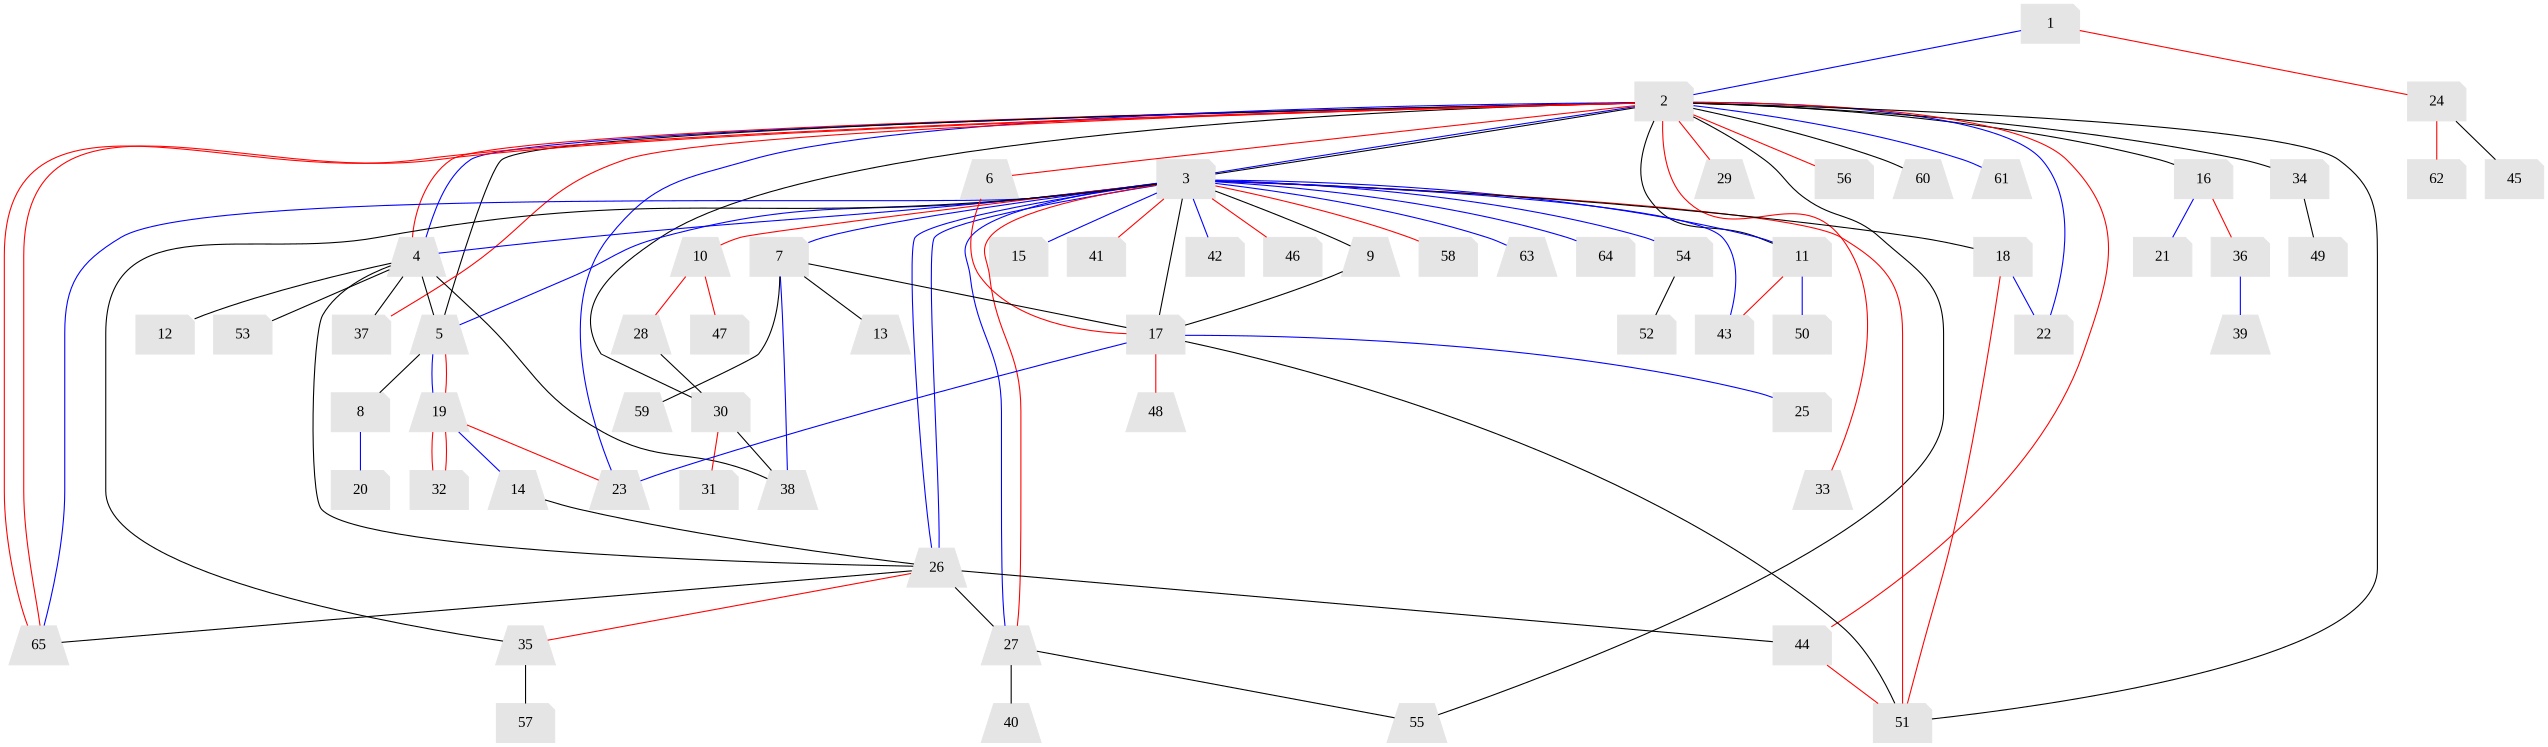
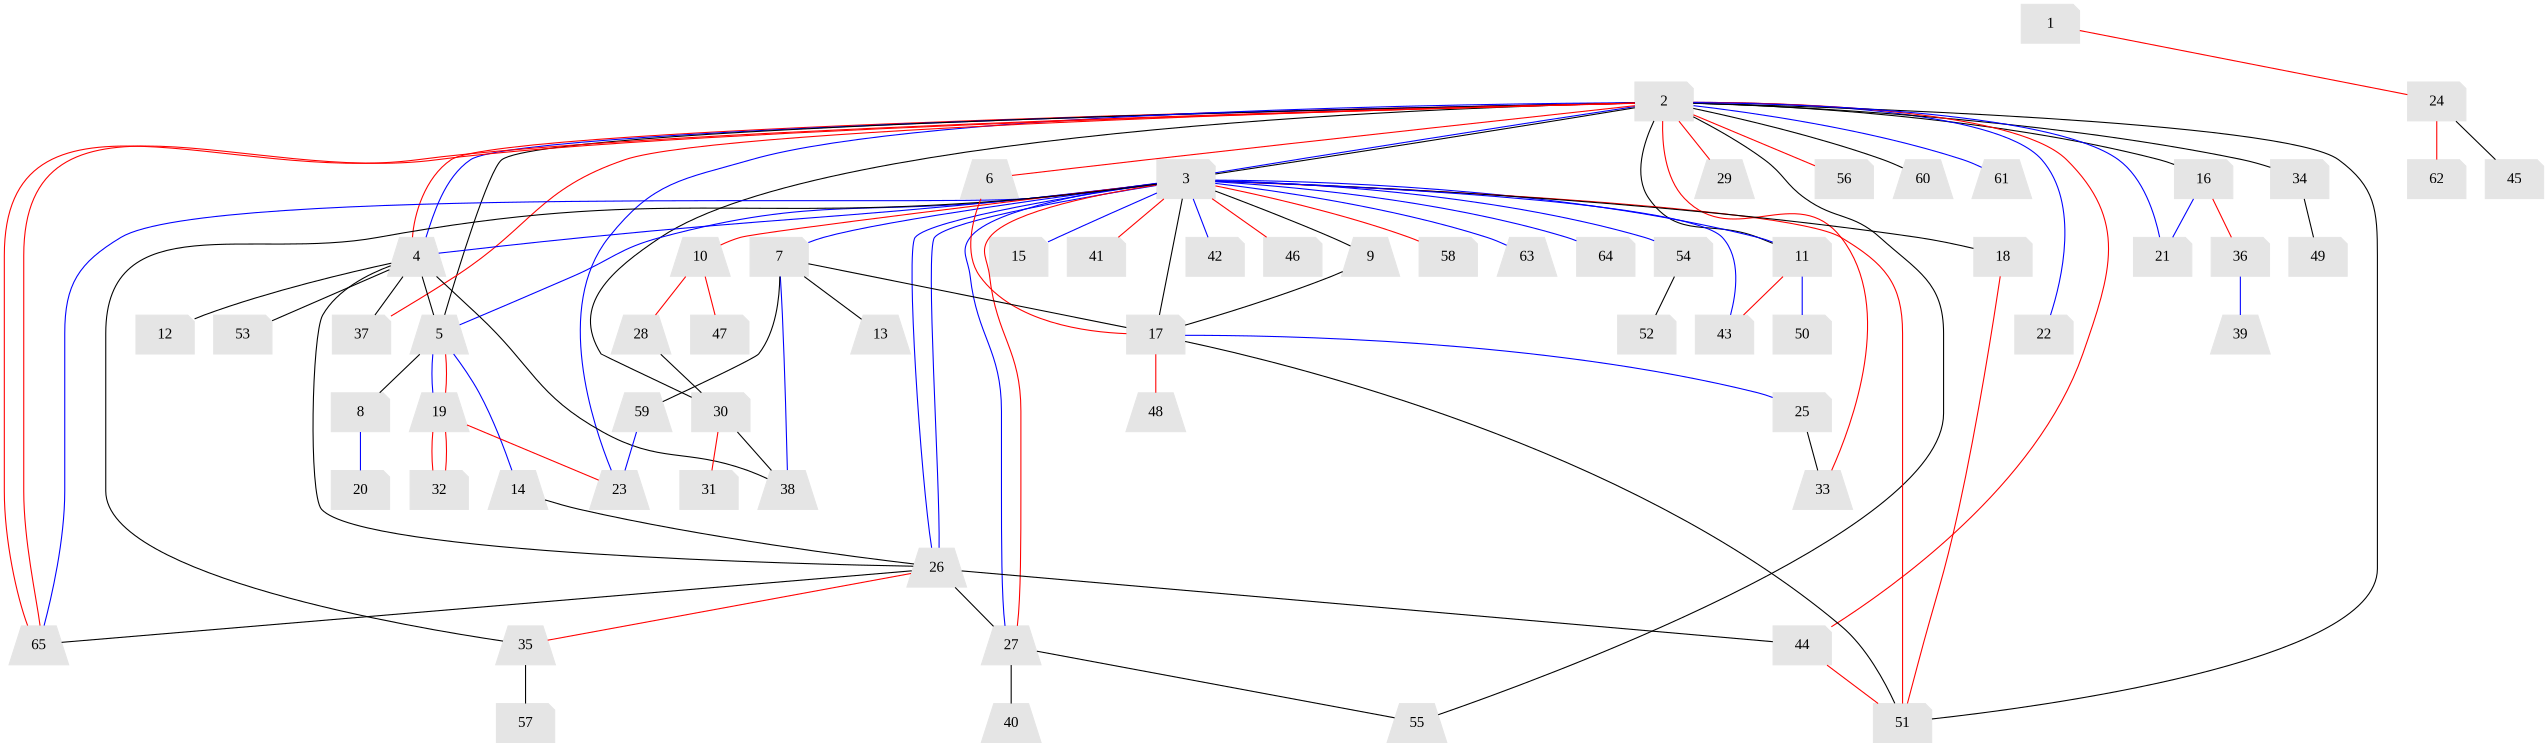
(1857, 63) -> (1954, 117)
(2023, 296) -> none
(882, 408) -> (630, 452)
none -> (1812, 451)
(479, 452) -> (488, 410)
